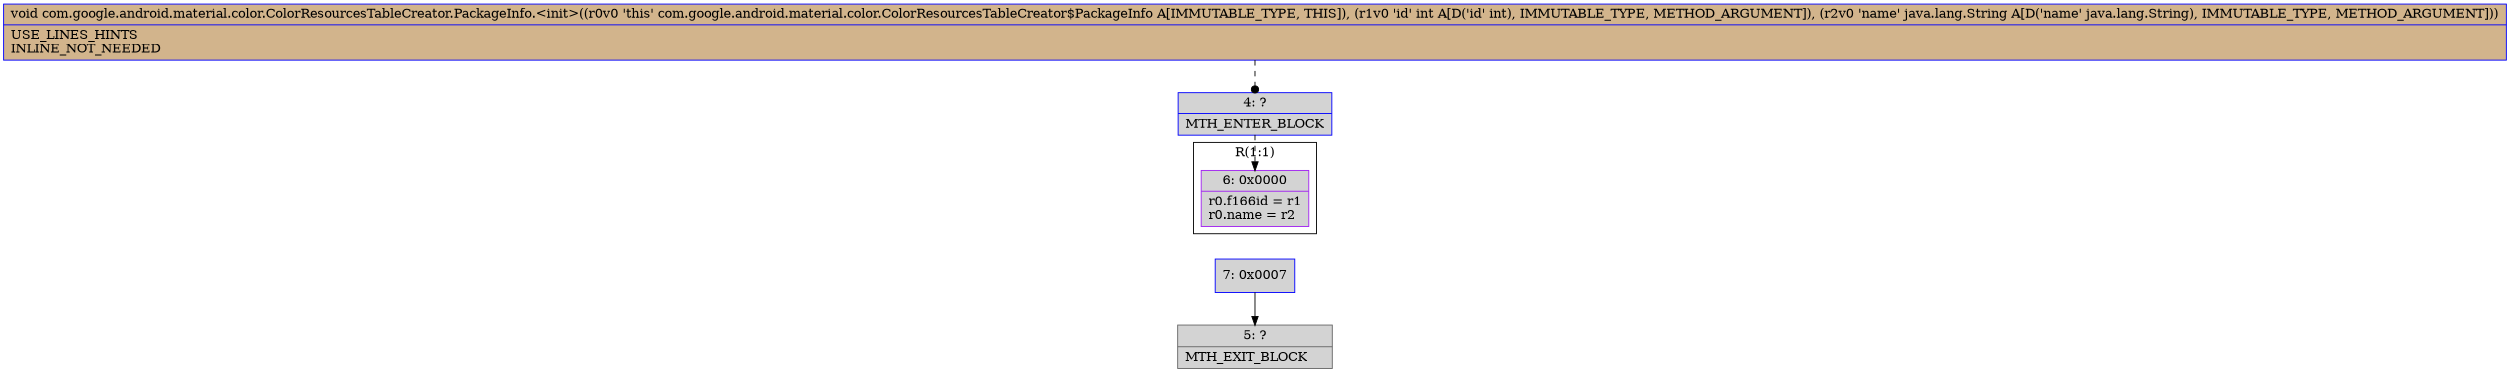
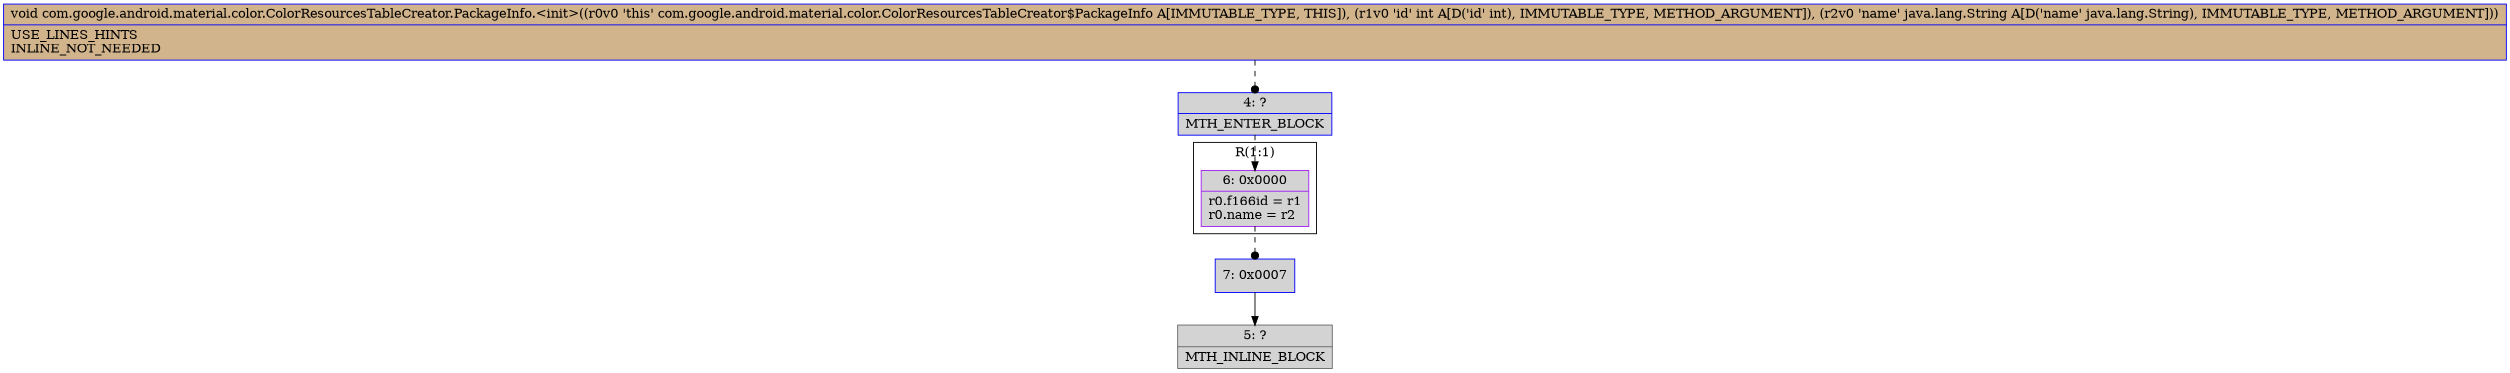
none -> (1255, 240)
(1246, 357) -> (1255, 357)
